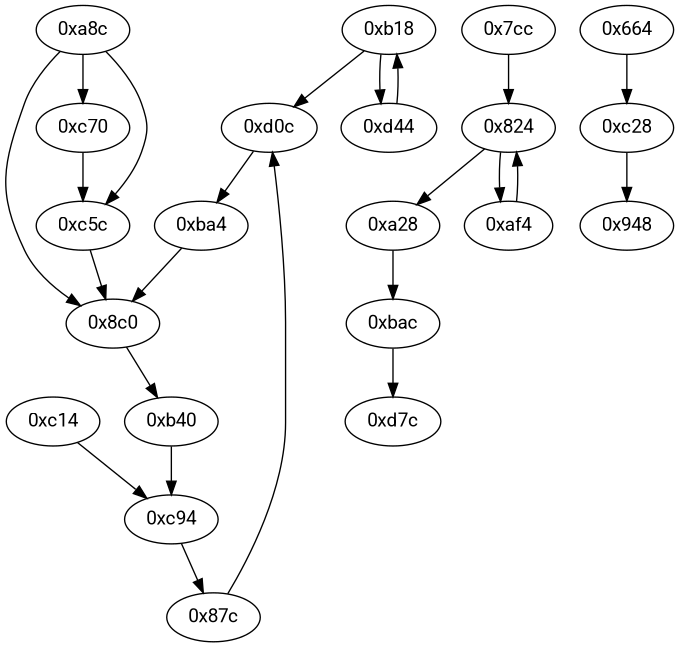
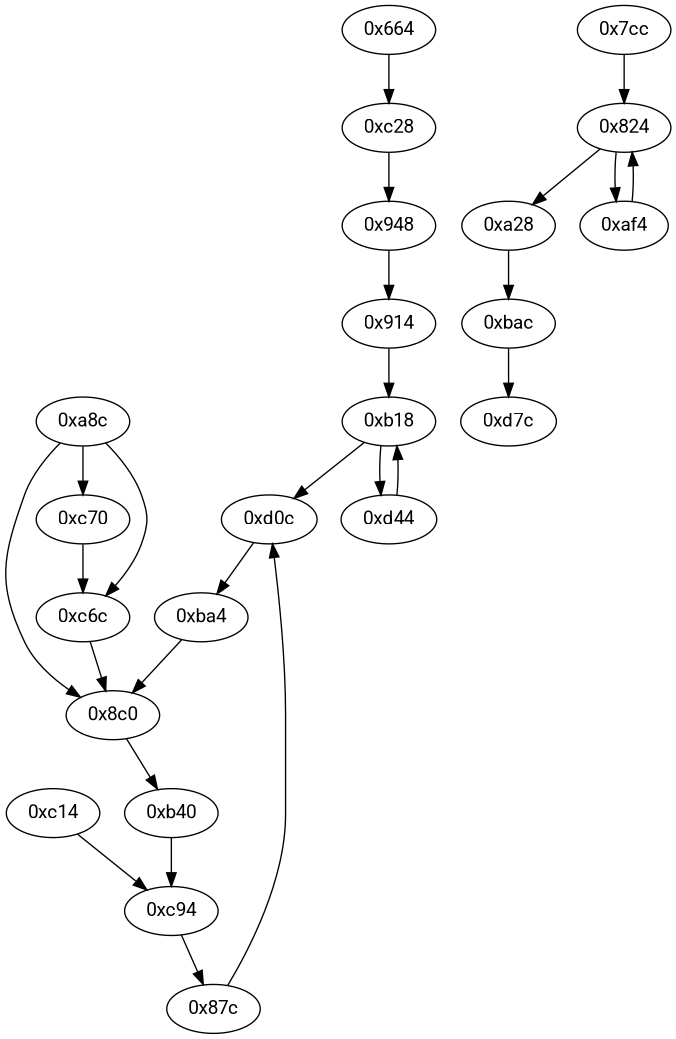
(83, 226) -> (83, 617)
none -> (389, 324)
